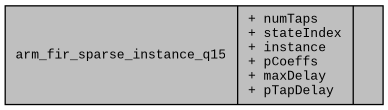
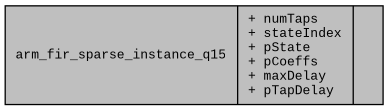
(288, 47) -> (280, 47)
